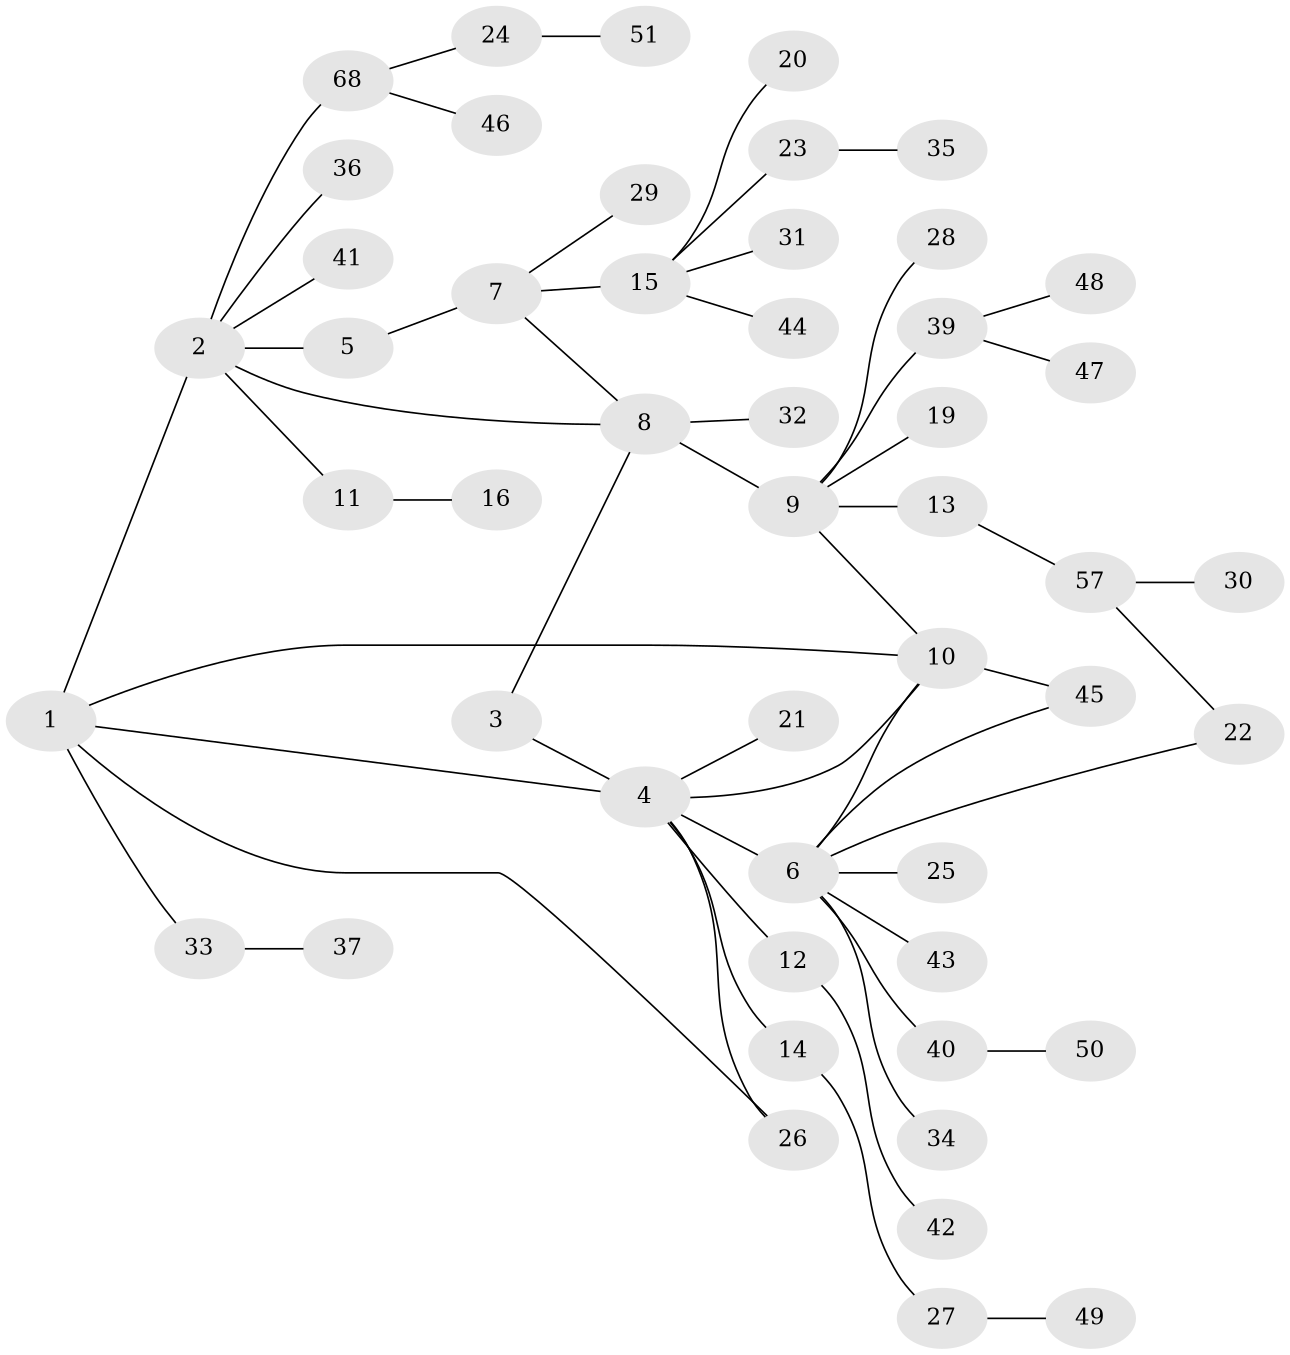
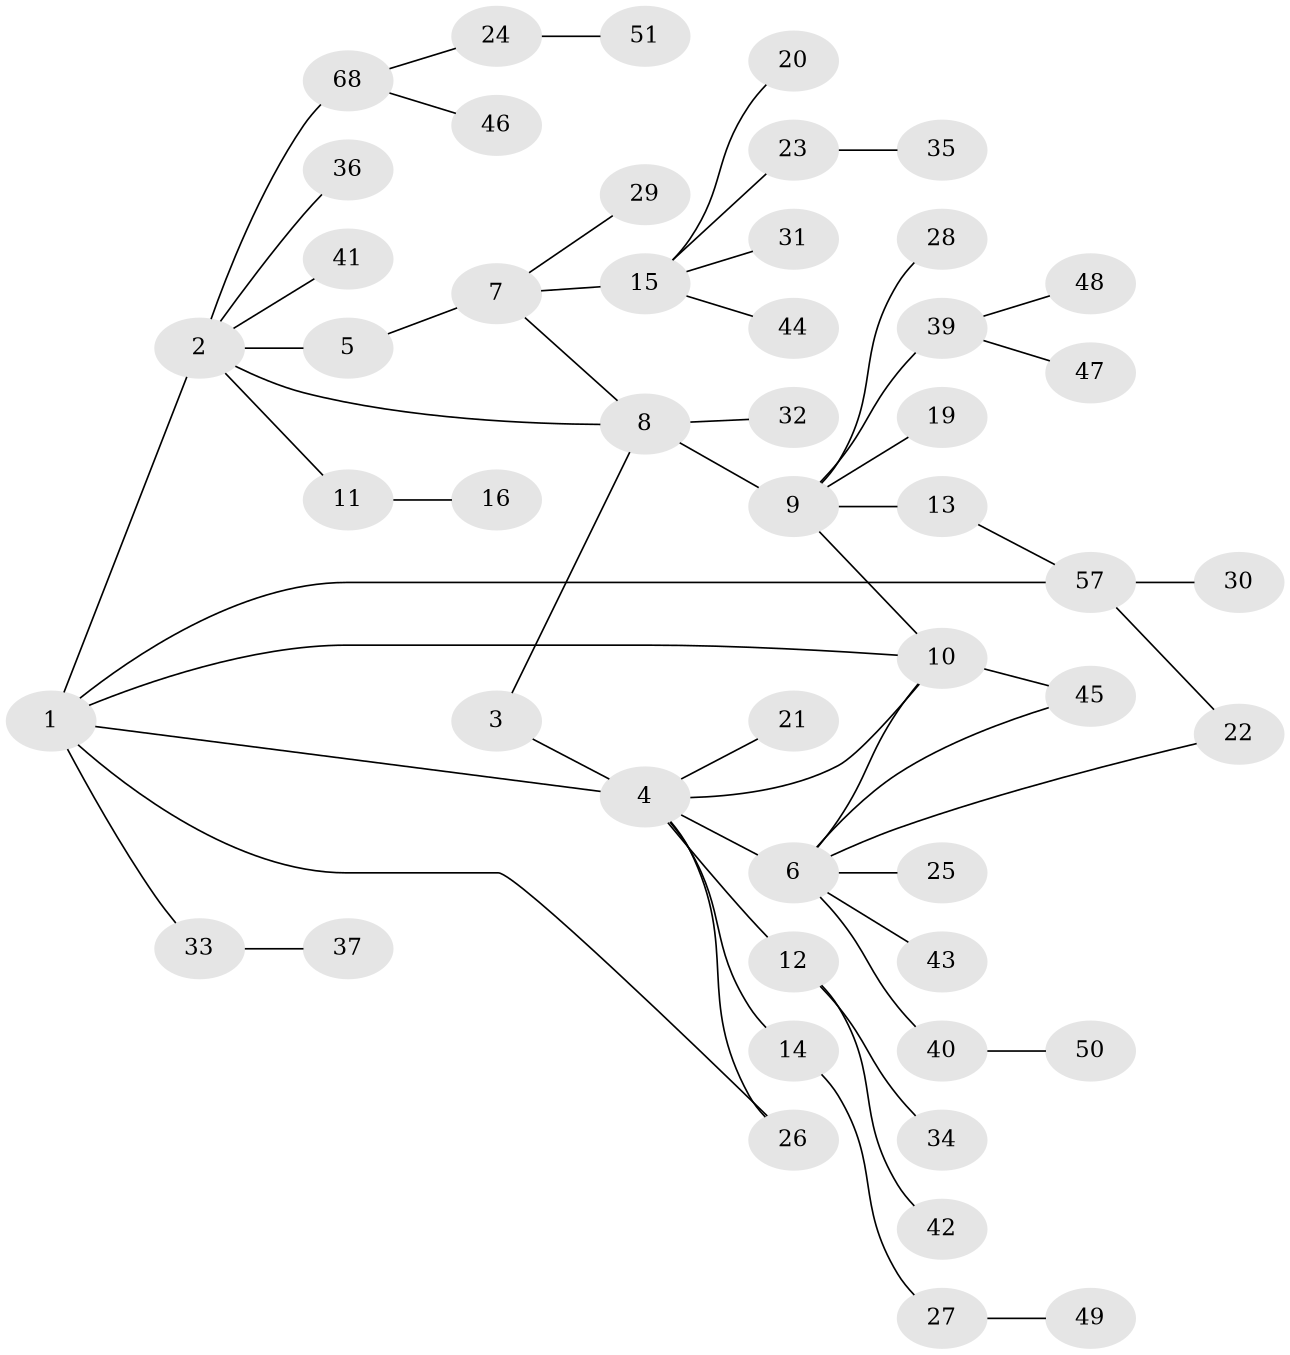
none -> (548, 582)
(868, 1006) -> (870, 1055)
